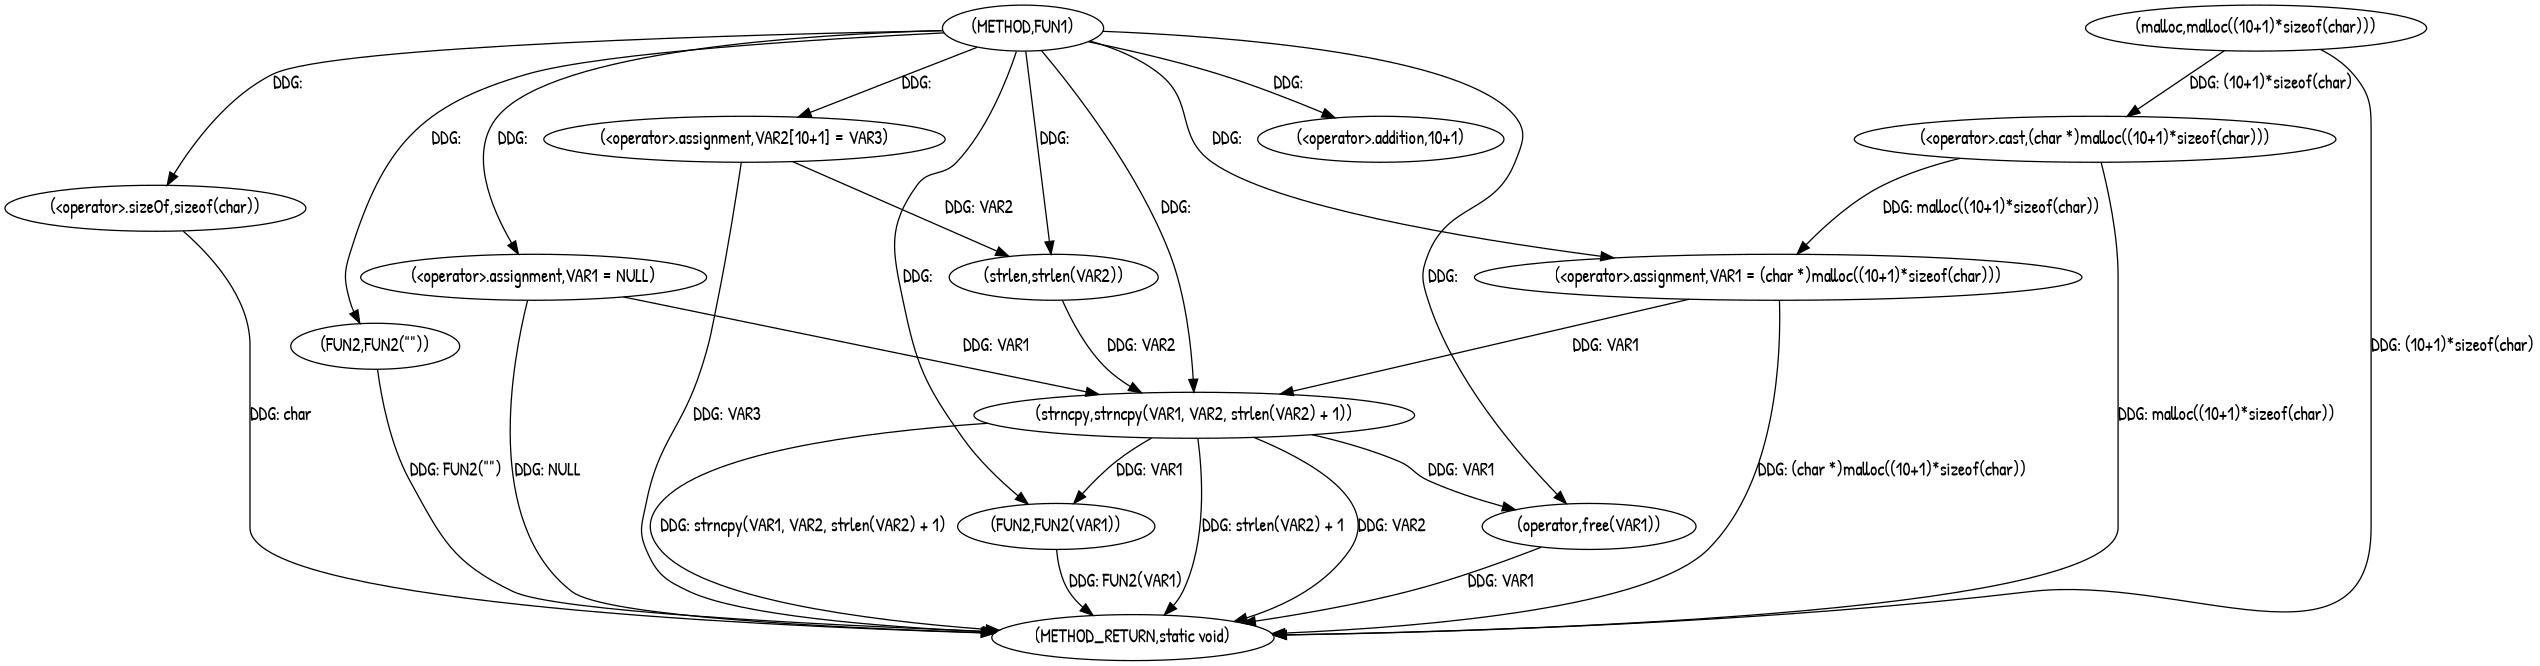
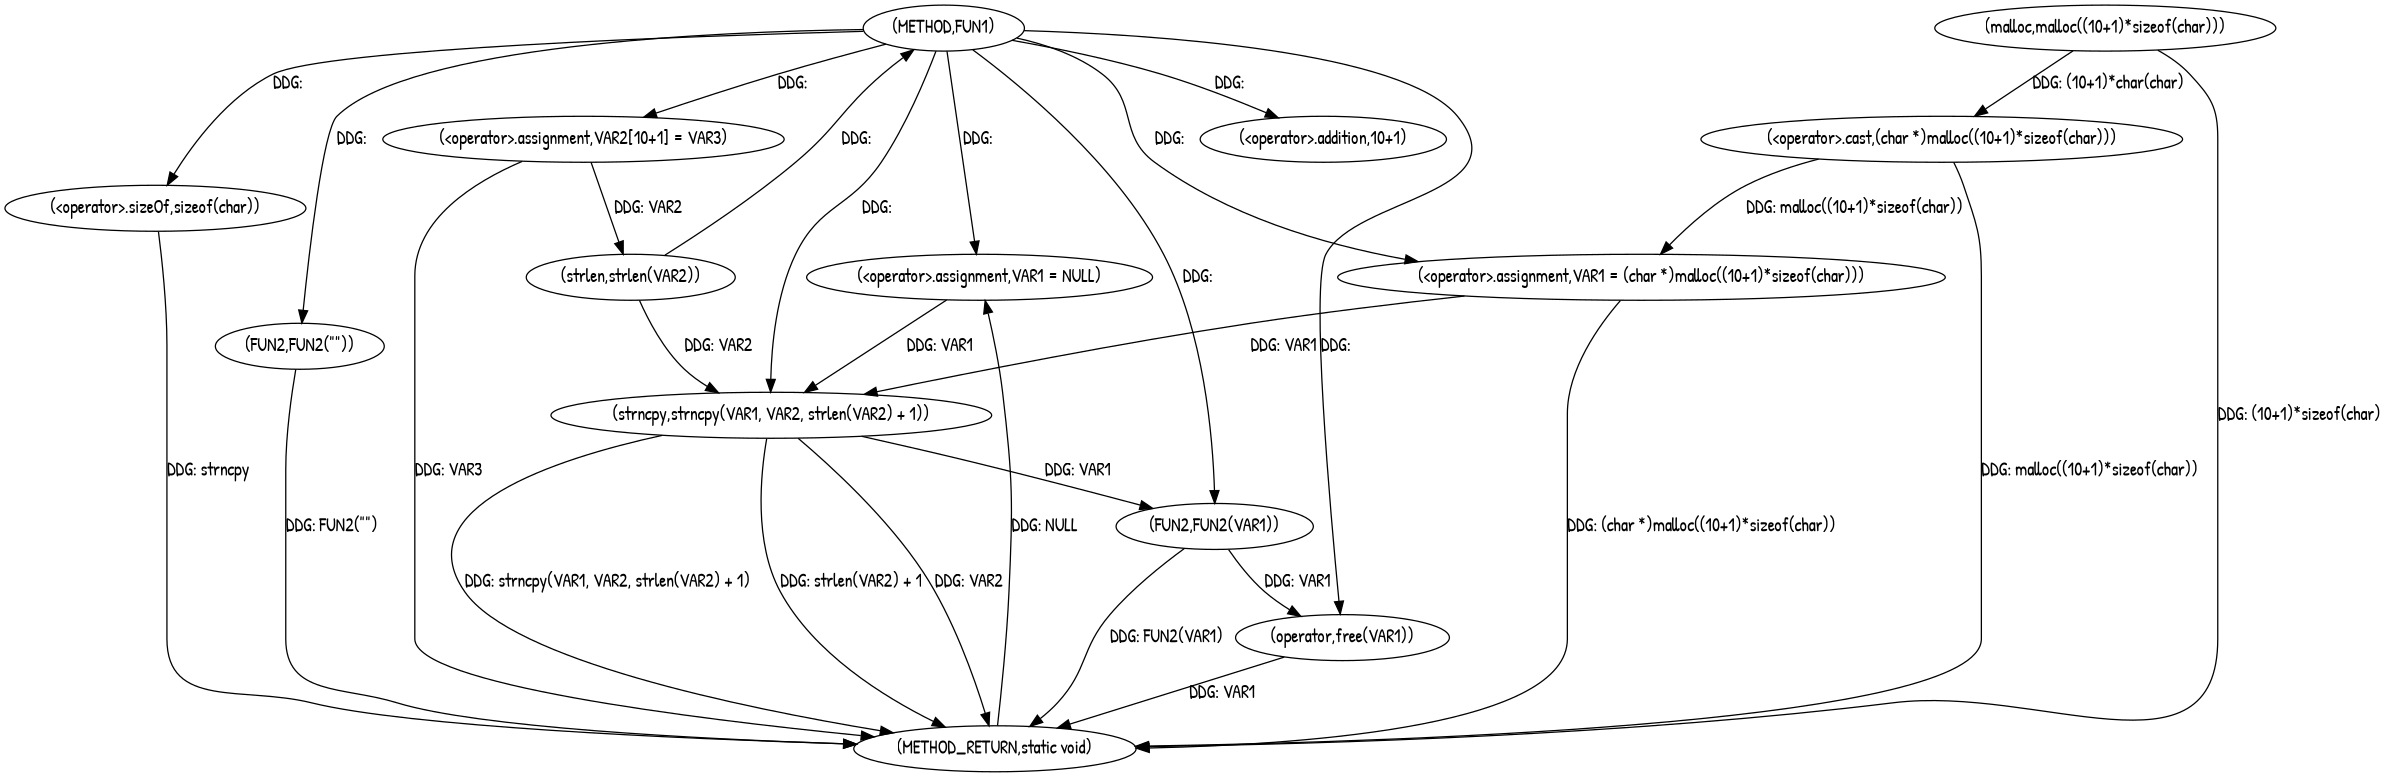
(2271, 84) -> (2108, 84)
(1038, 146) -> (792, 166)
(281, 415) -> (208, 471)
(1409, 467) -> (1256, 583)
(586, 598) -> (1011, 519)
